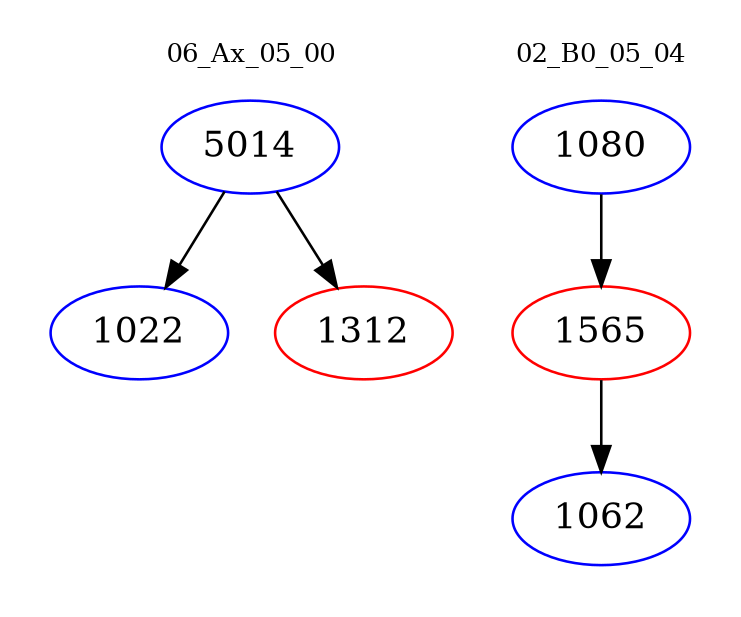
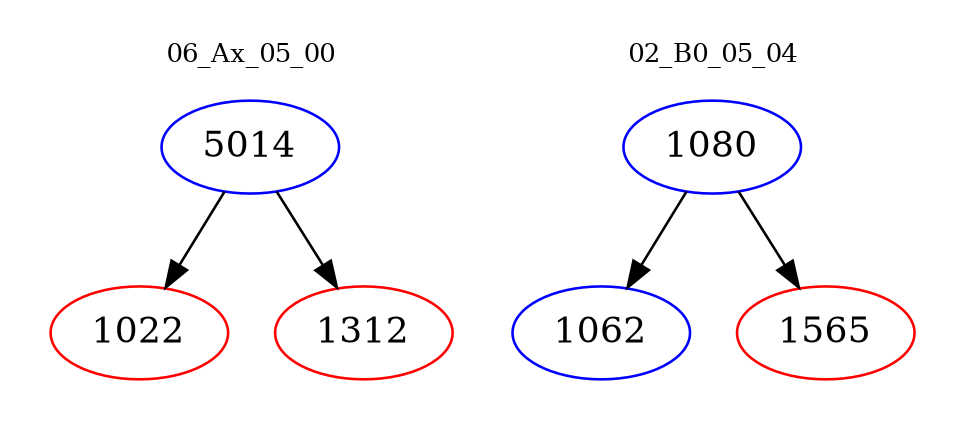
(139, 333) -> (139, 333)
(601, 413) -> (664, 228)
